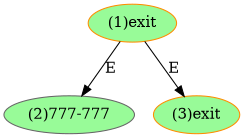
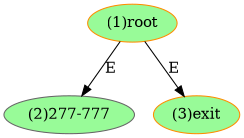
(132, 23) -> (132, 23)
(69, 115) -> (69, 115)
